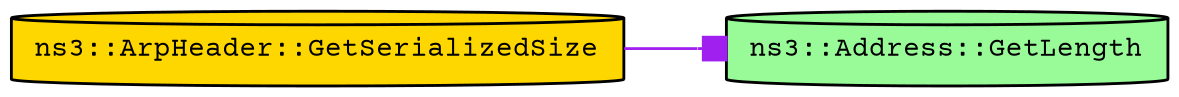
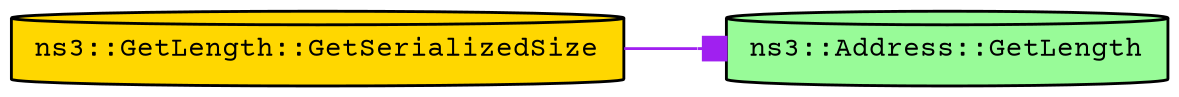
(318, 49) -> (318, 49)
